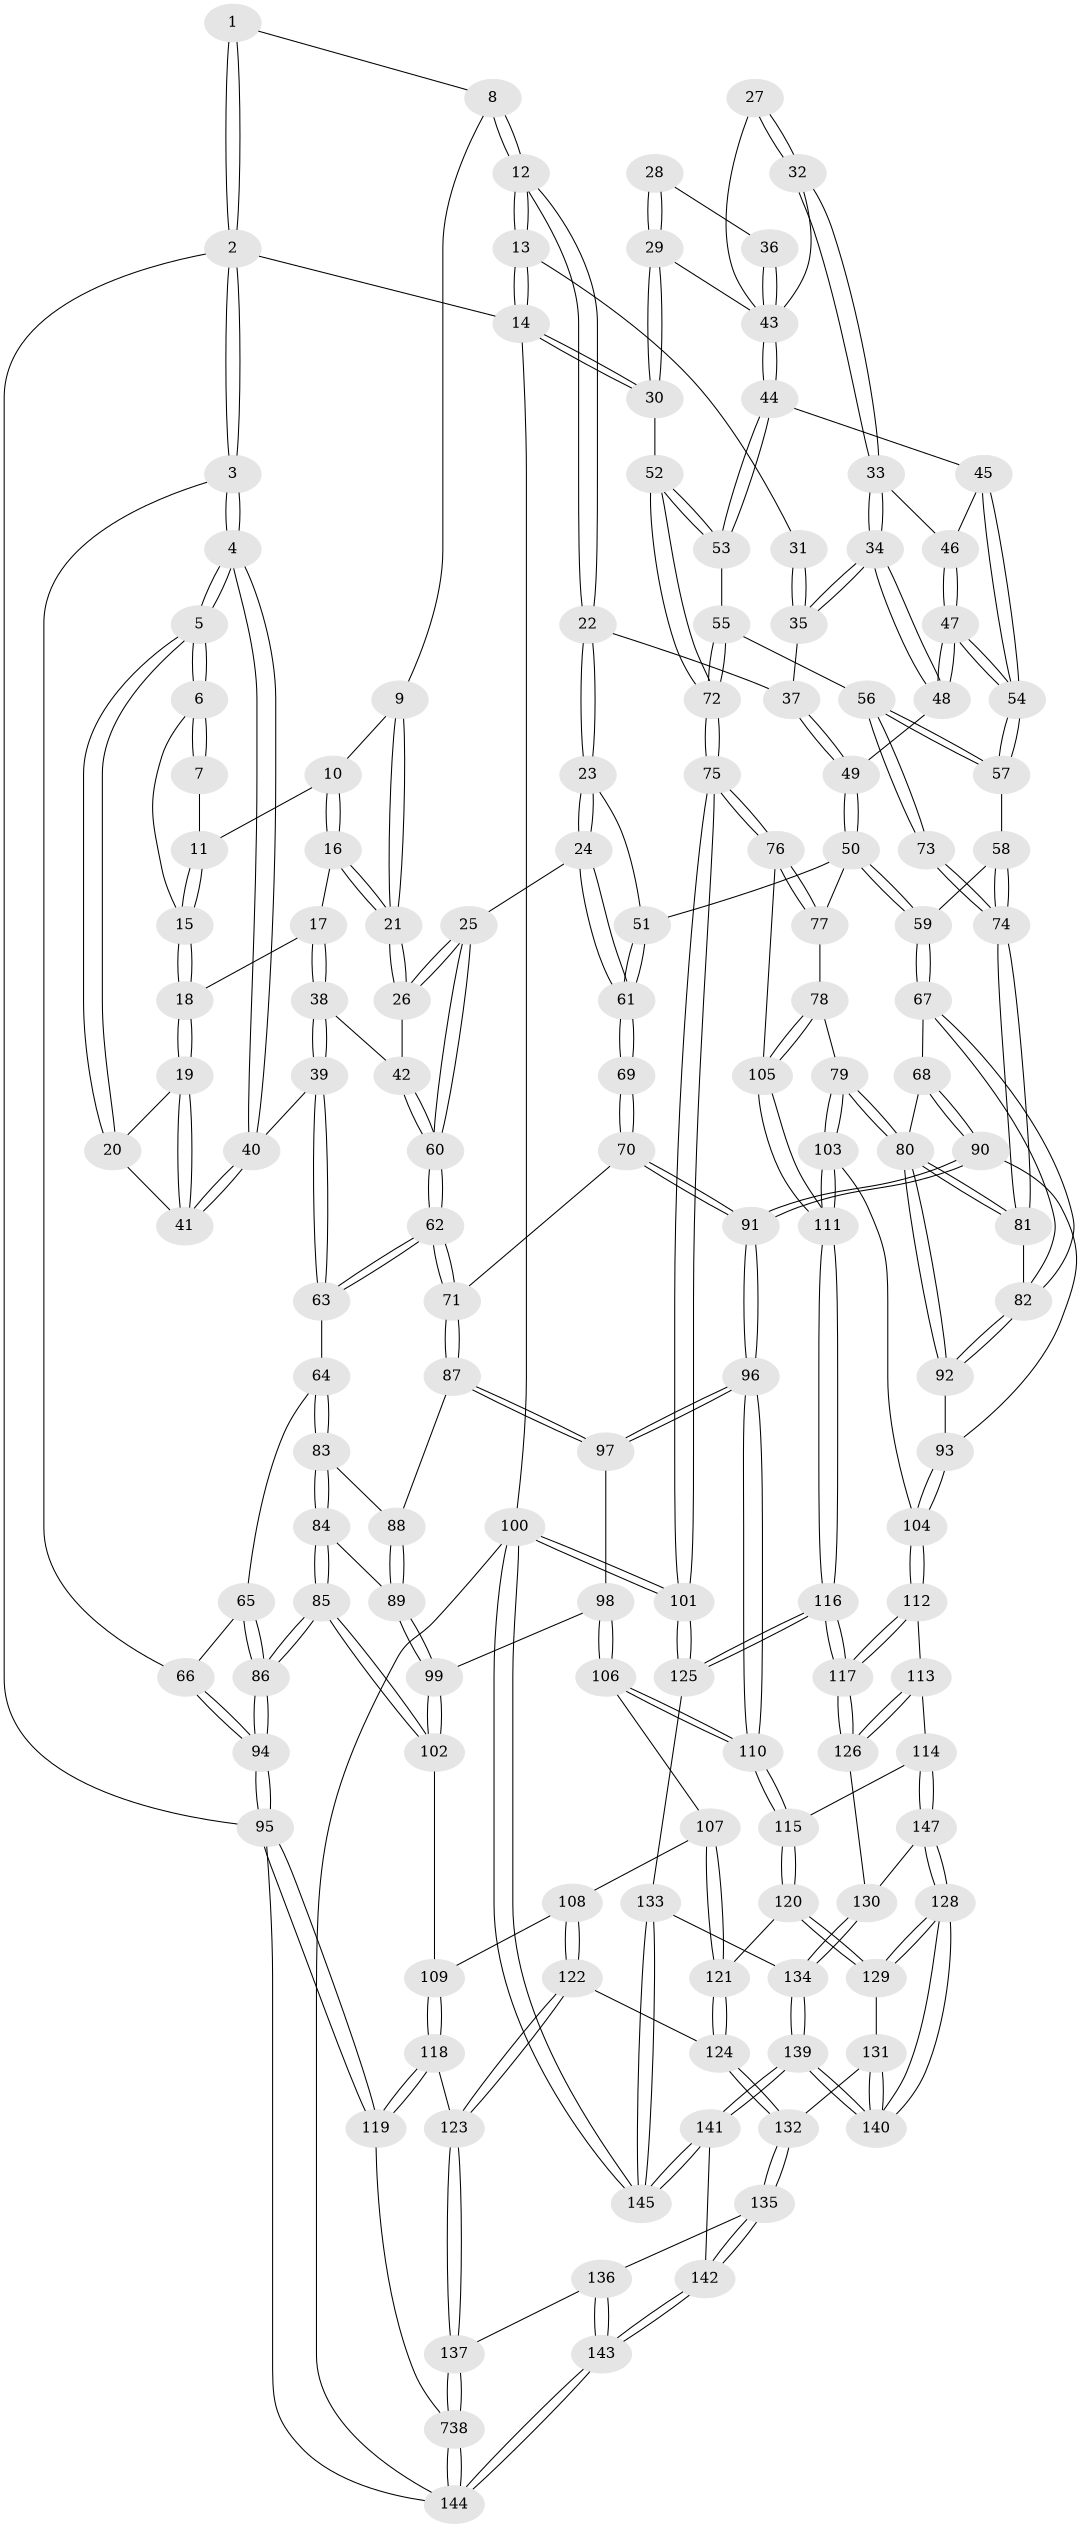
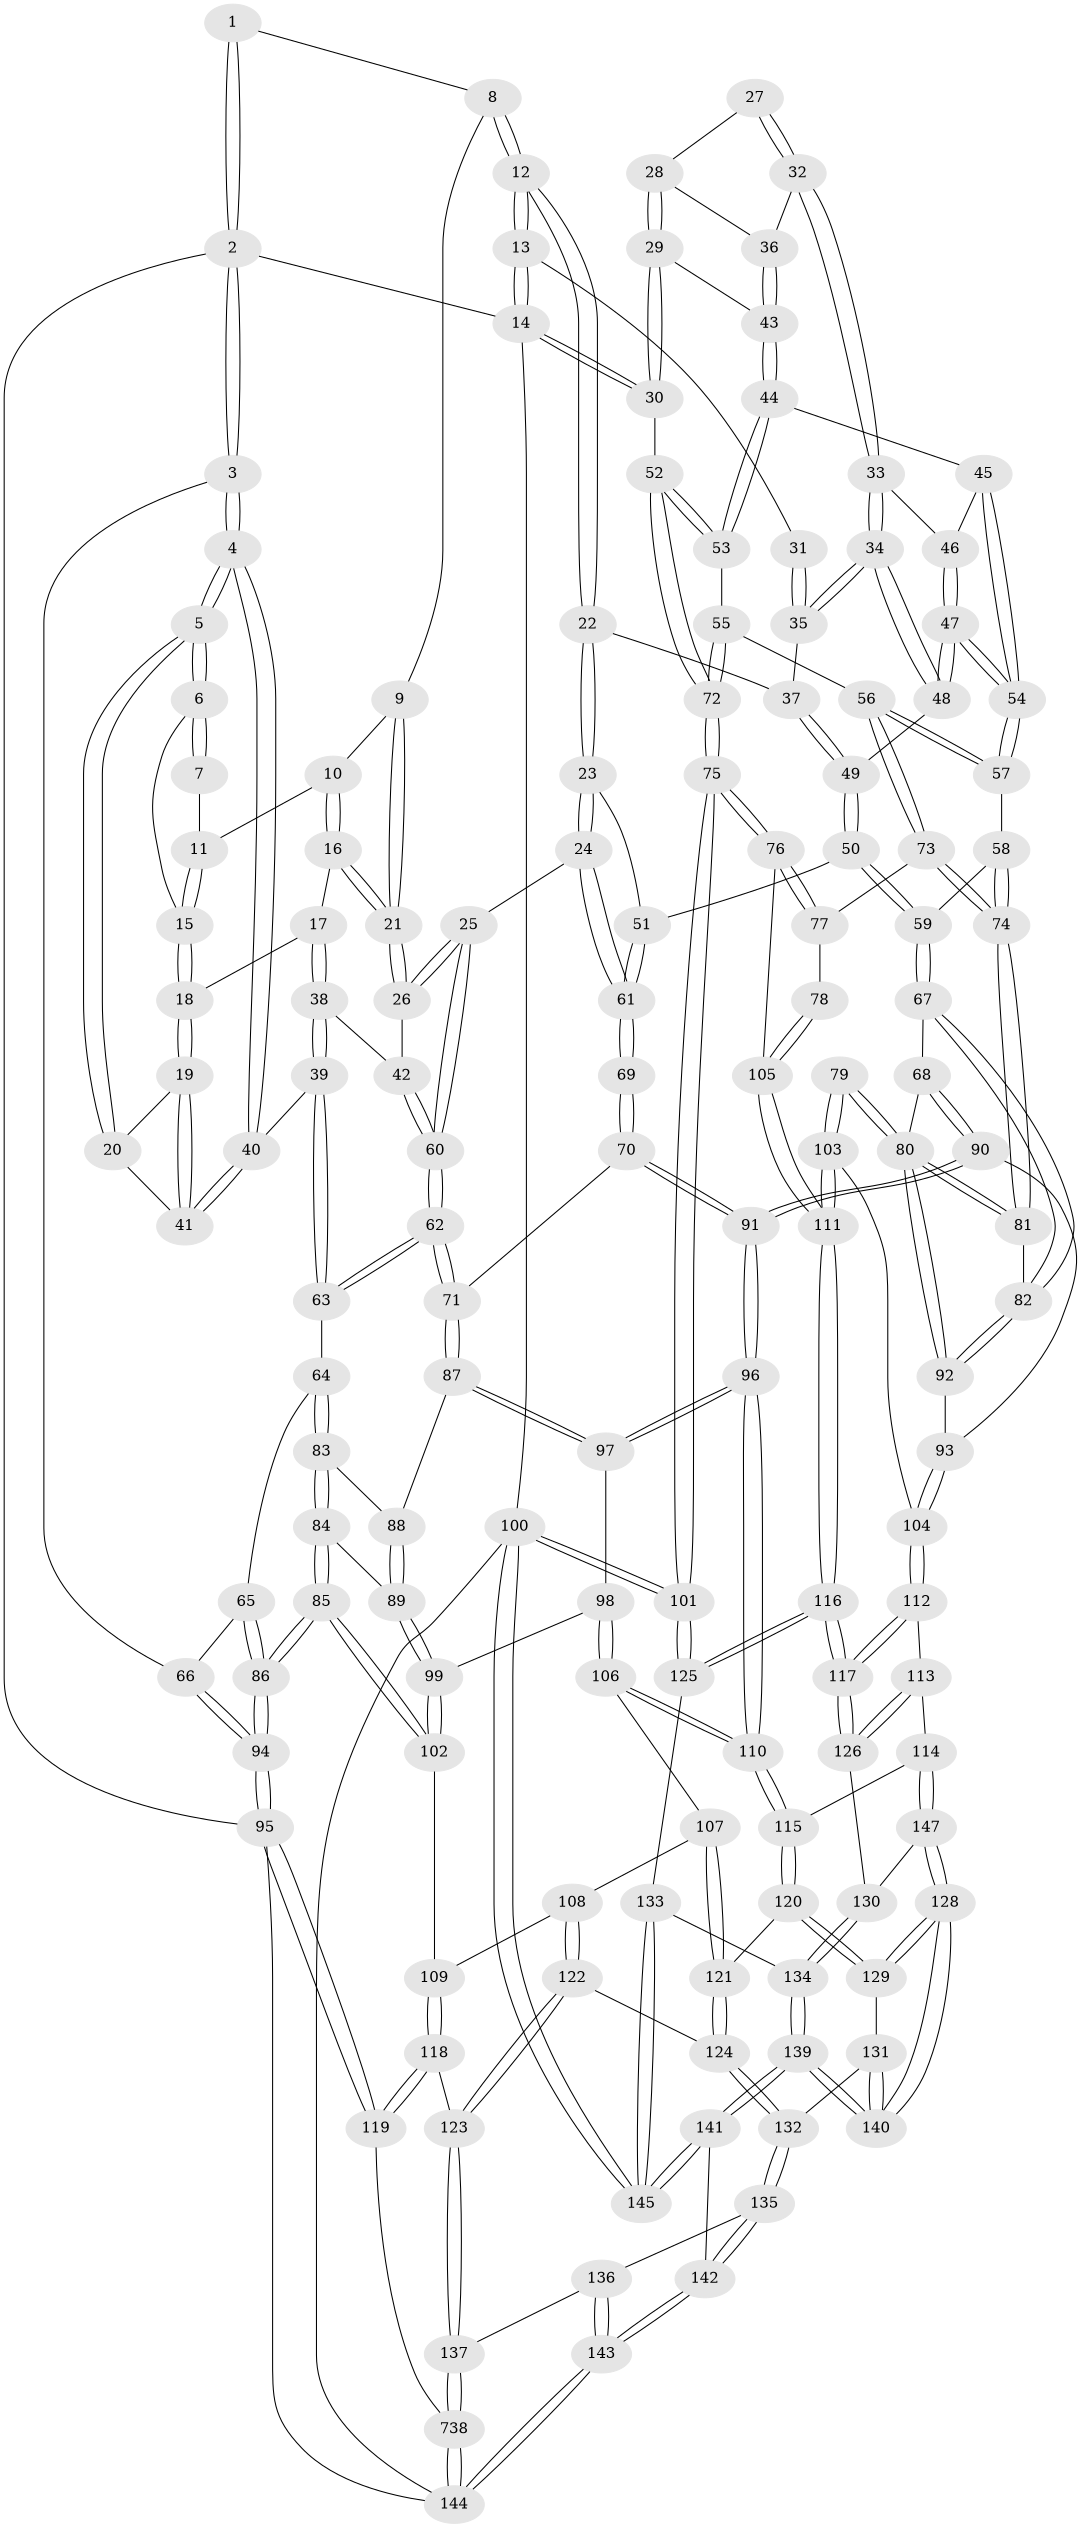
(727, 209) -> (705, 136)
(810, 253) -> (784, 211)
(836, 888) -> (871, 889)
(830, 1038) -> none
